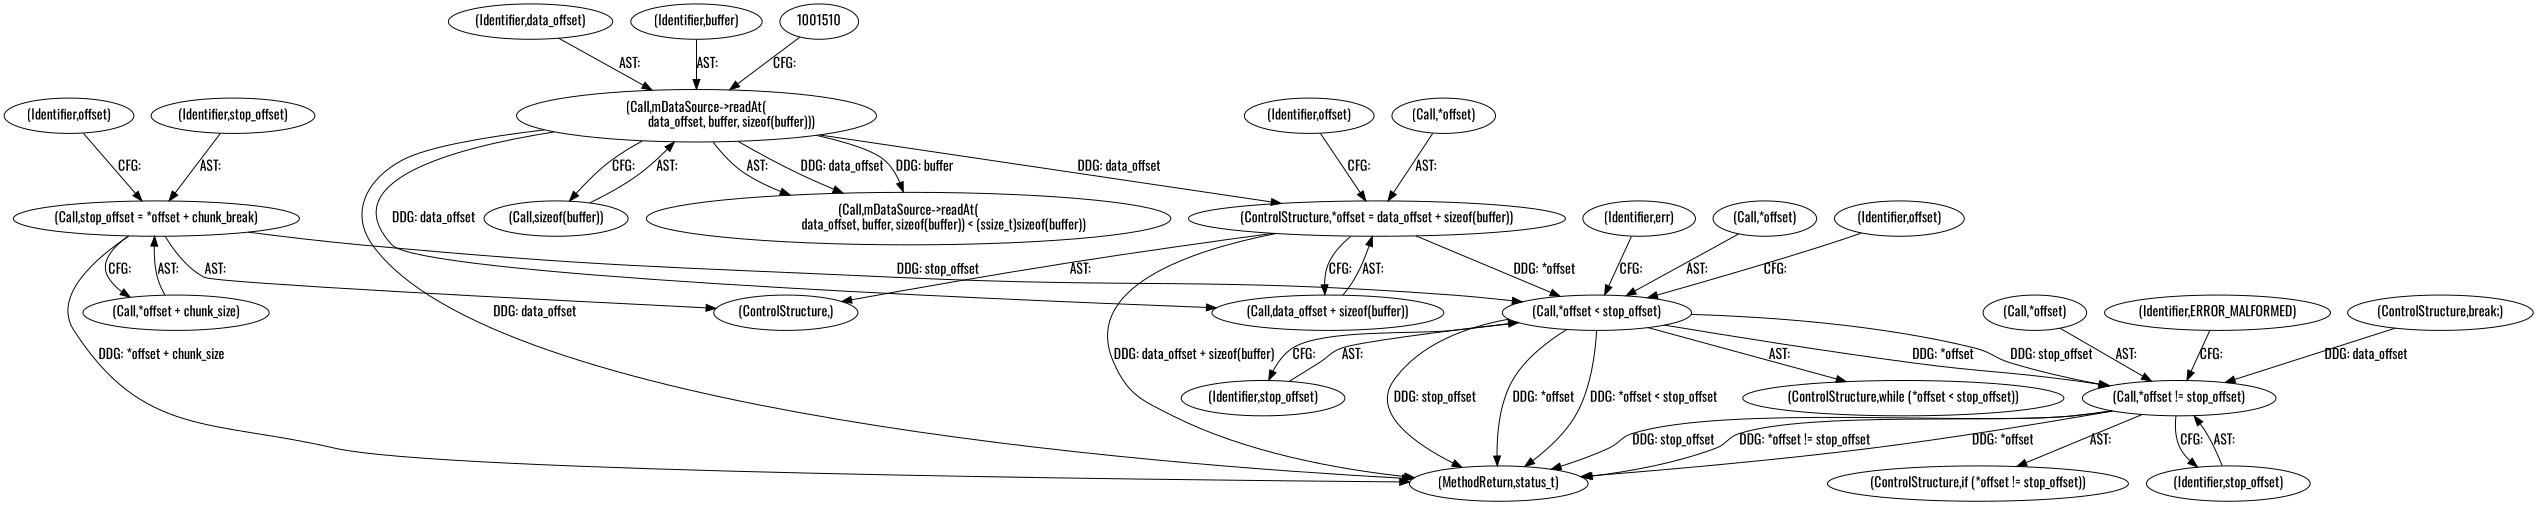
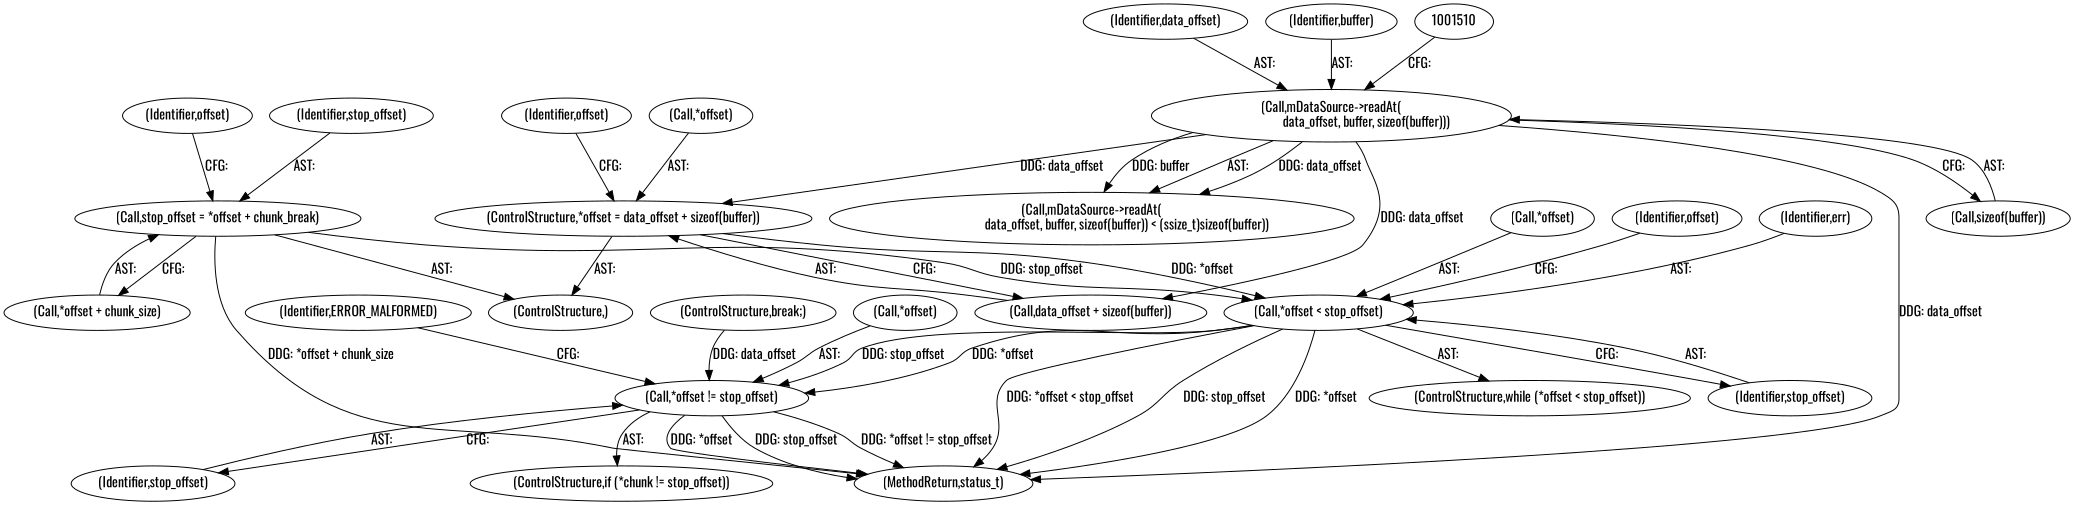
(1633, 270) -> (1682, 270)
(1139, 397) -> none
(1978, 484) -> (621, 484)
